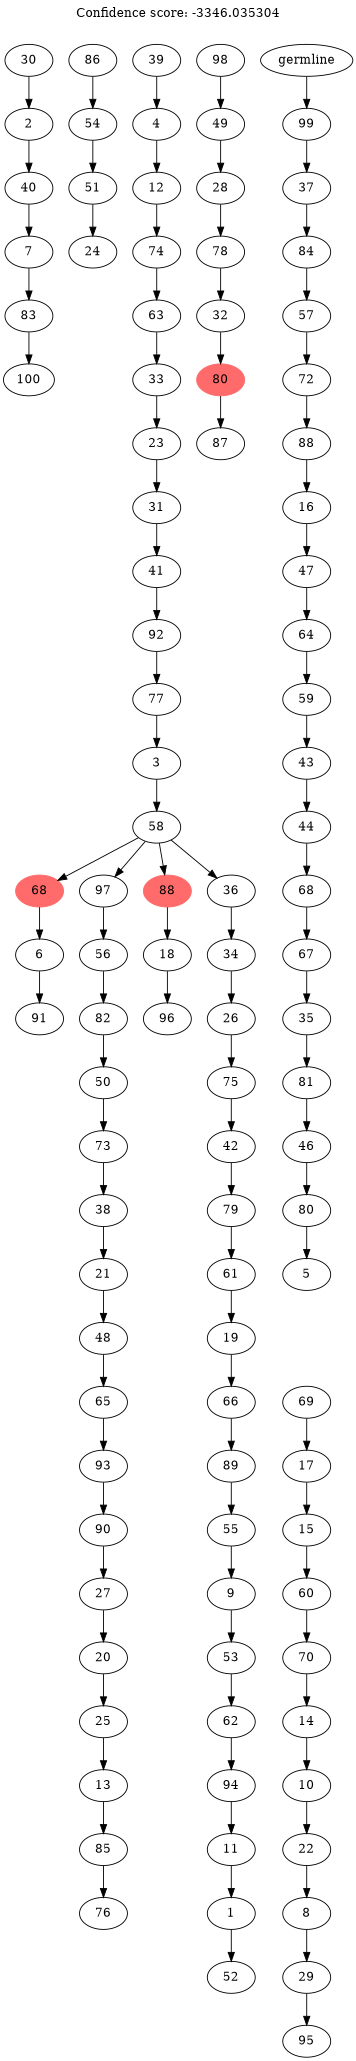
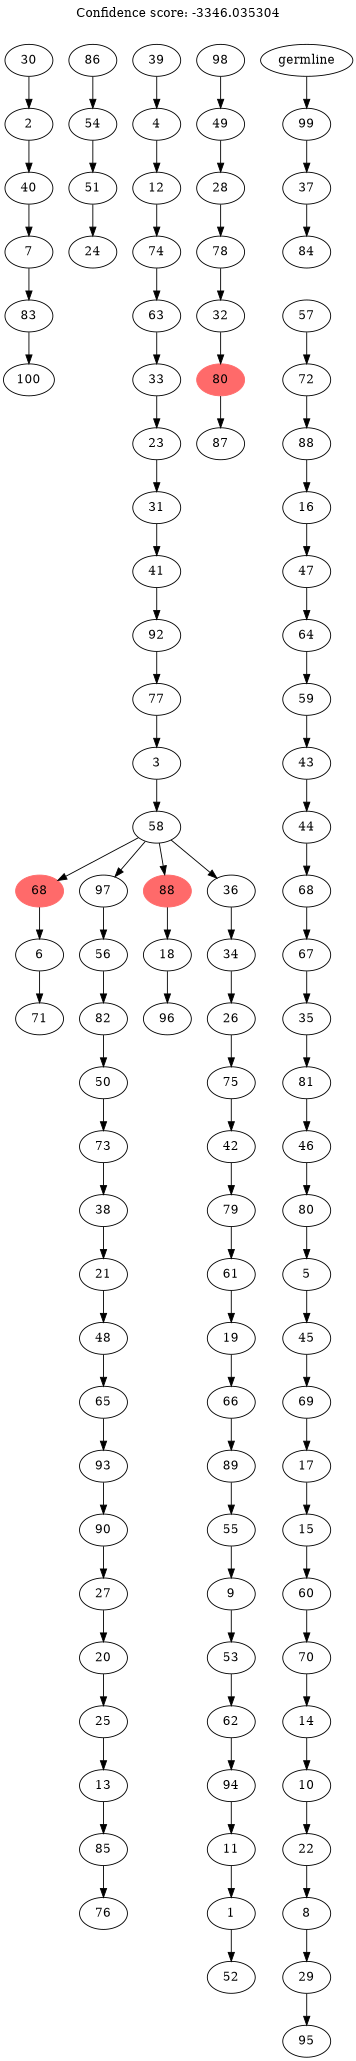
(307, 280) -> none
(40, 1019) -> (40, 1019)
none -> (307, 1338)
